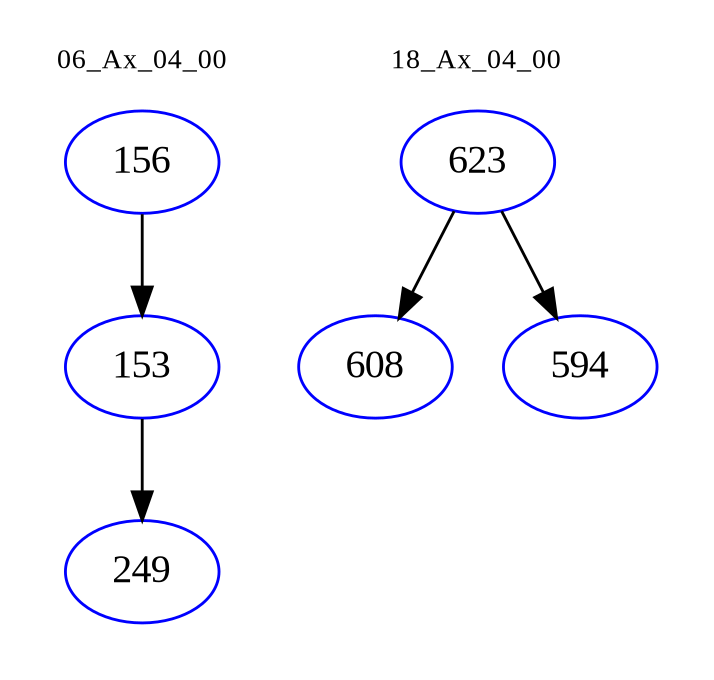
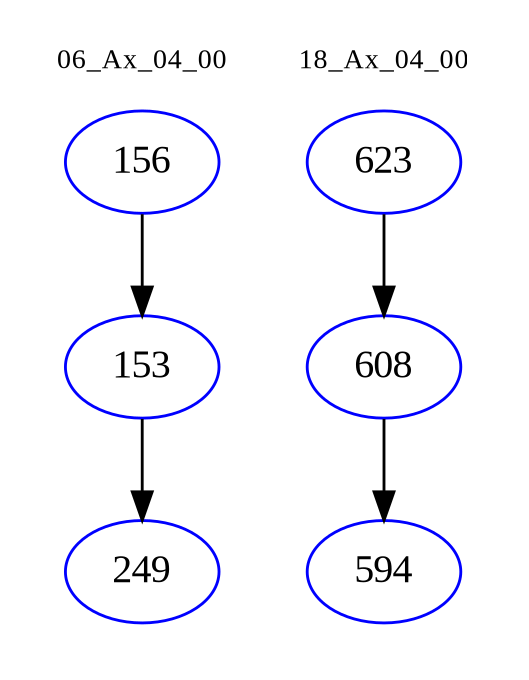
(523, 252) -> (384, 455)
